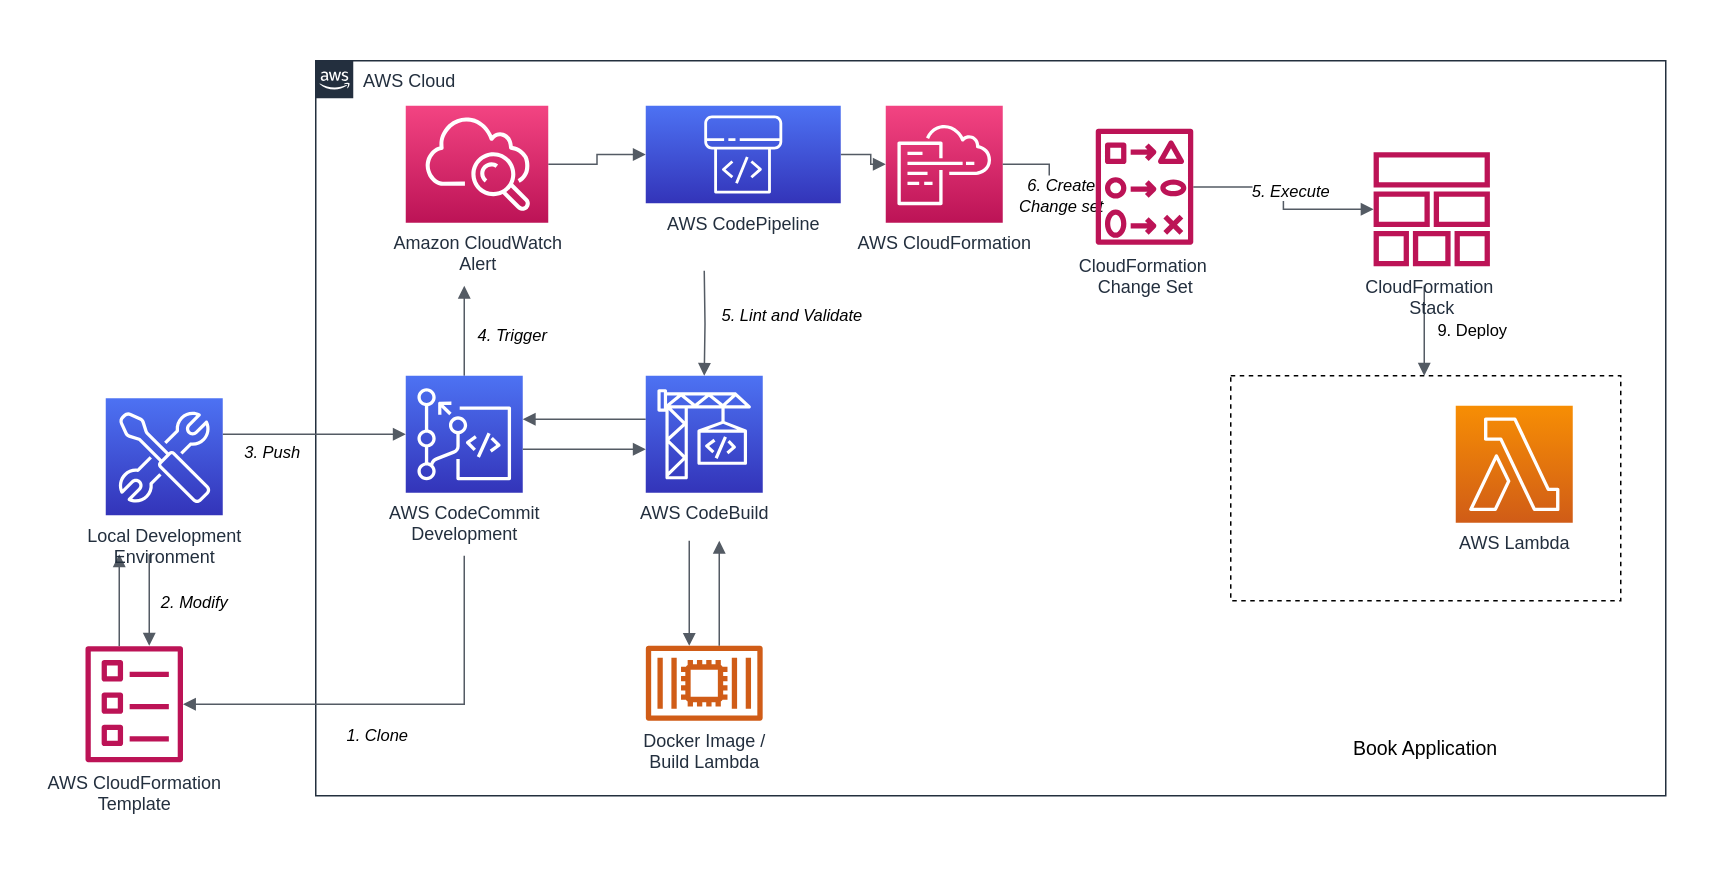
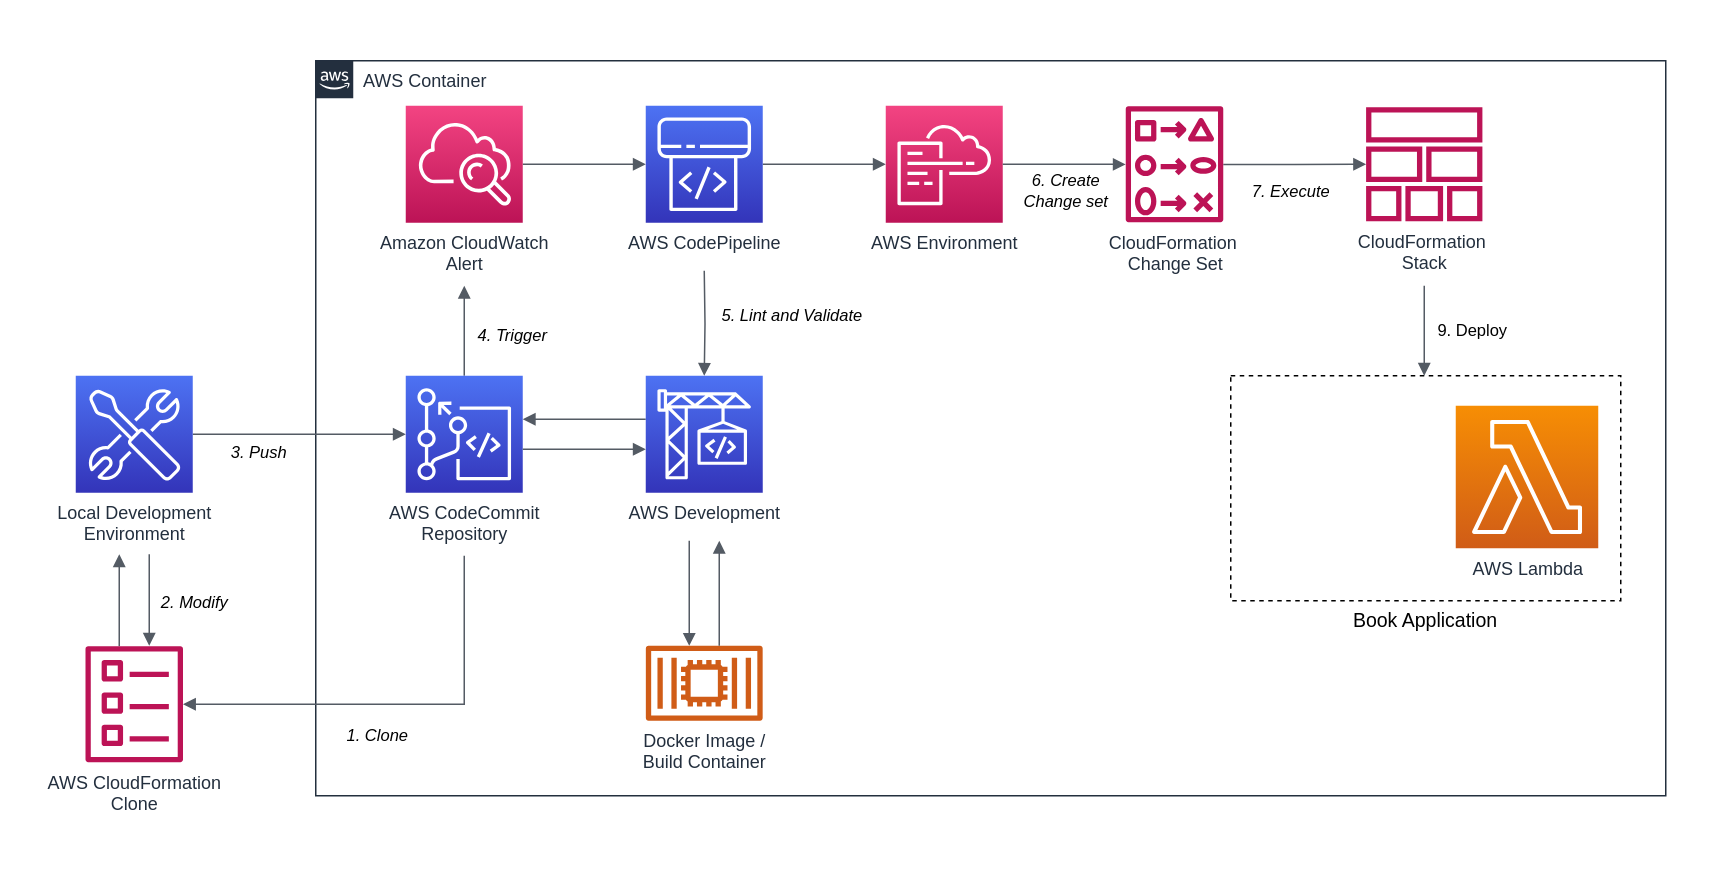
(404, 82) -> (425, 82)
(743, 155) -> (704, 164)
(477, 164) -> (464, 164)
(1145, 187) -> (1175, 164)
(1292, 191) -> (1292, 191)
(1432, 209) -> (1424, 164)
(945, 244) -> (945, 244)
(164, 457) -> (134, 434)
(1514, 464) -> (1527, 477)
(705, 514) -> (705, 514)
(465, 525) -> (465, 525)
(1426, 748) -> (1426, 620)
(705, 753) -> (705, 753)
(135, 795) -> (135, 795)
